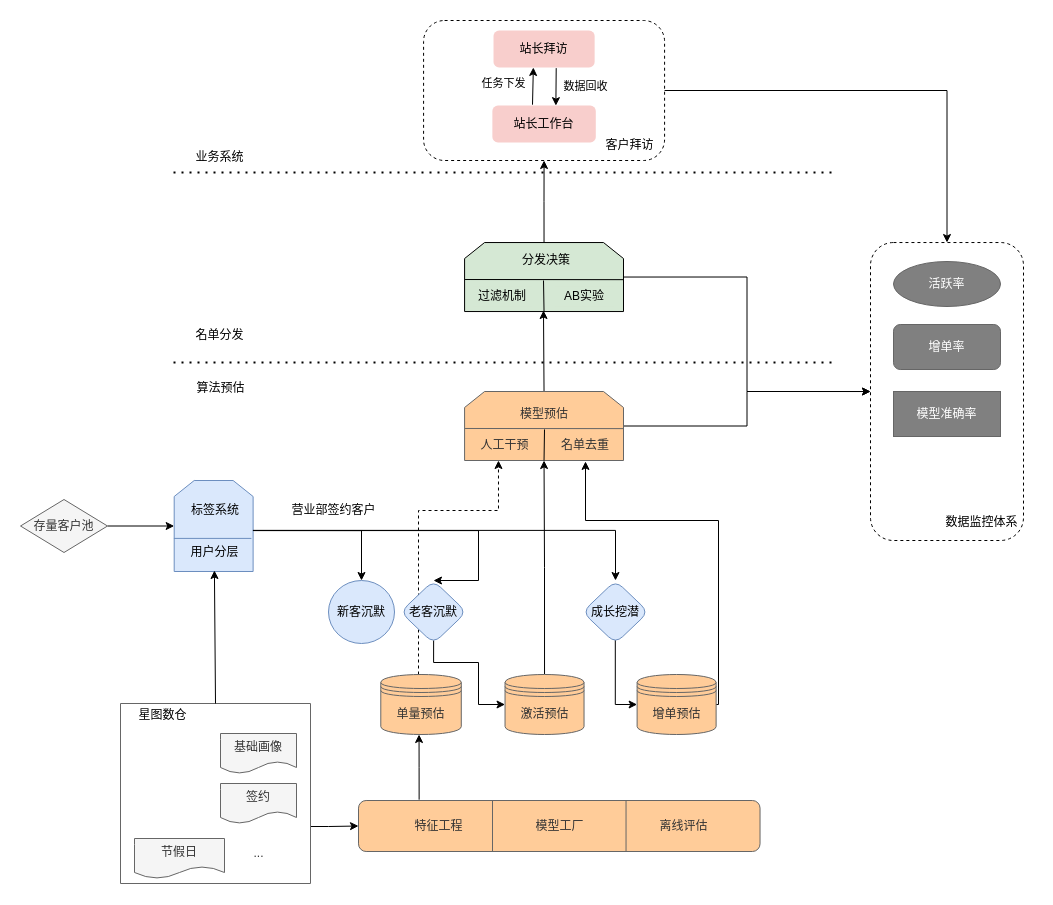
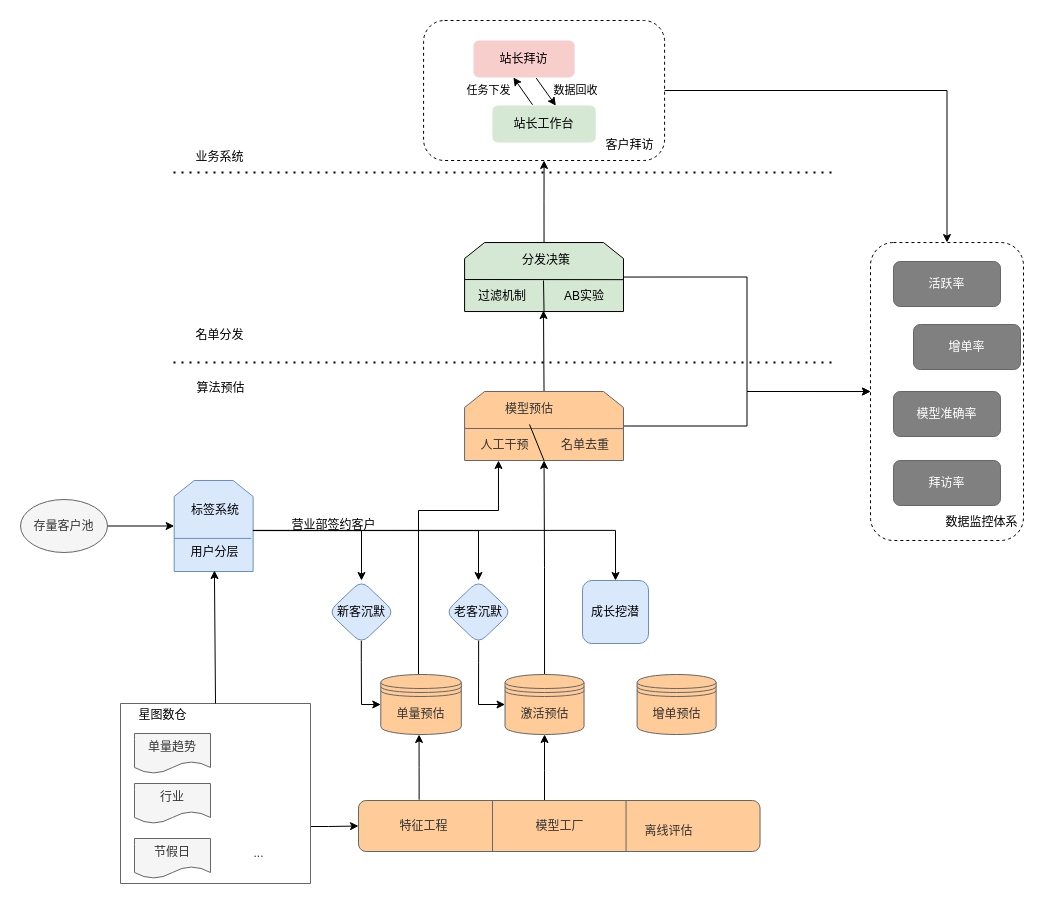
(544, 49) -> (524, 59)
(544, 124) -> (544, 124)
(947, 284) -> (947, 284)
(947, 347) -> (967, 347)
(545, 414) -> (530, 409)
(947, 414) -> (947, 414)
none -> (947, 483)
(334, 511) -> (334, 526)
(719, 522) -> none
(64, 526) -> (64, 526)
(419, 532) -> (419, 532)
(362, 612) -> (362, 612)
(434, 612) -> (479, 612)
(616, 612) -> (616, 612)
none -> (361, 679)
(615, 679) -> none
none -> (173, 754)
(259, 754) -> none
none -> (545, 772)
none -> (173, 804)
(259, 804) -> none
(439, 826) -> (424, 826)
(684, 826) -> (669, 831)
(180, 859) -> (173, 859)
